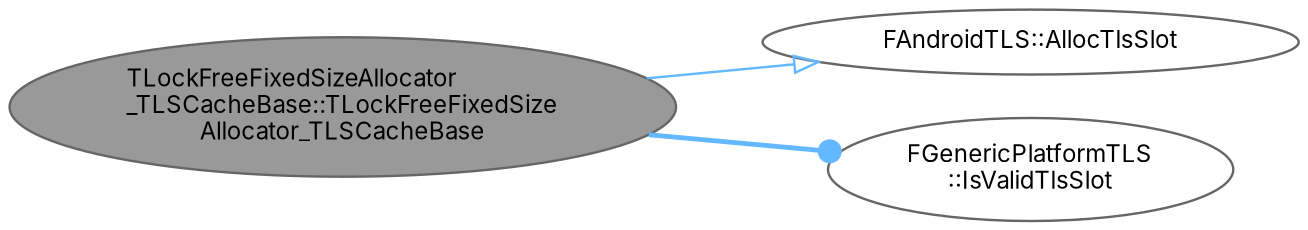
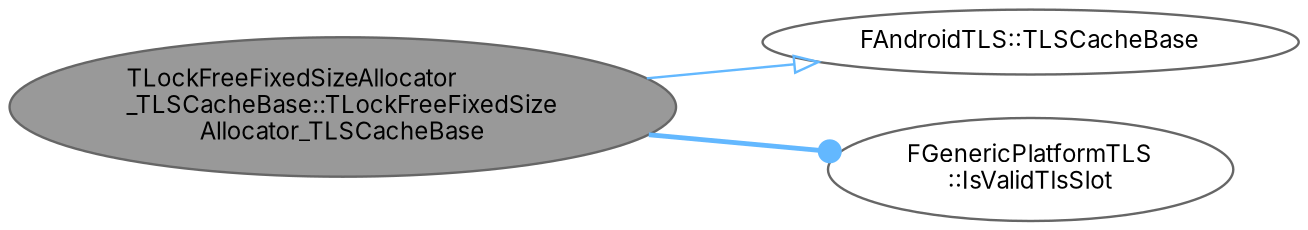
(1031, 42) -> (1031, 42)
